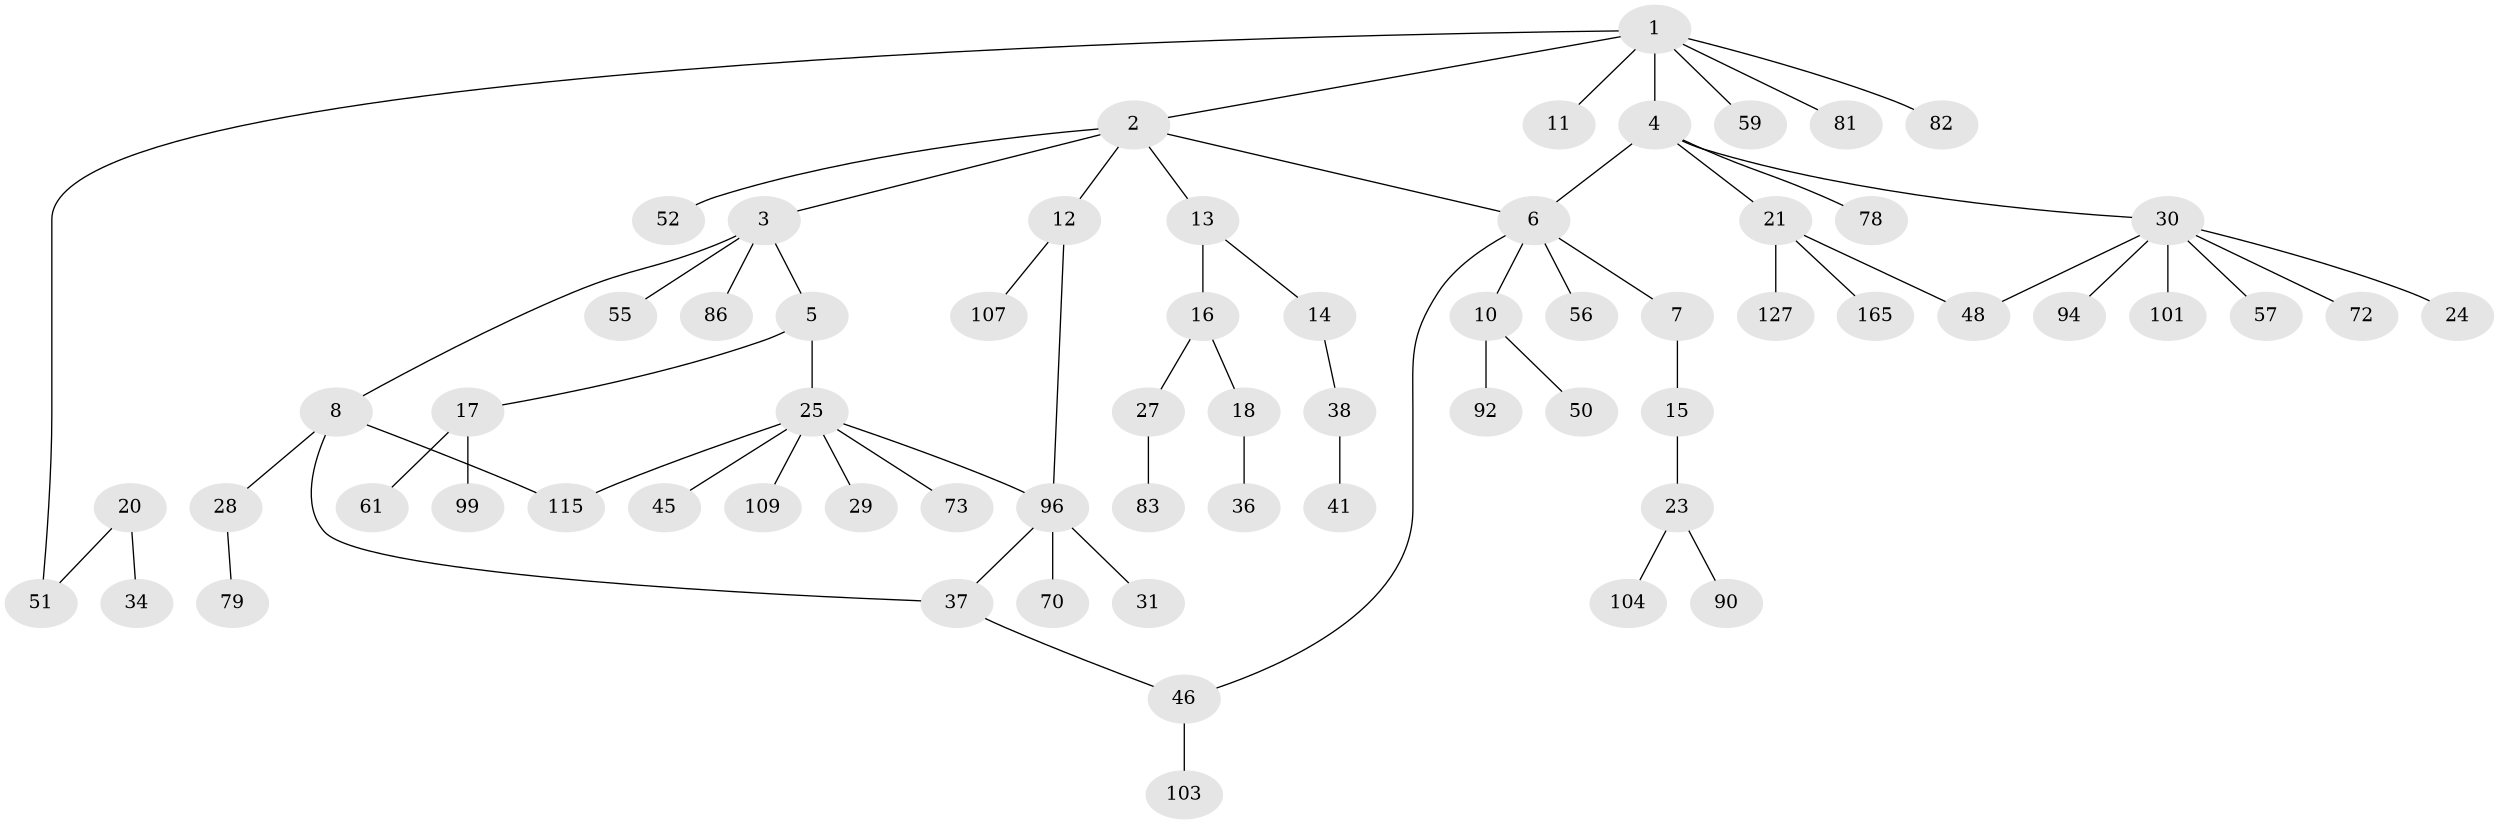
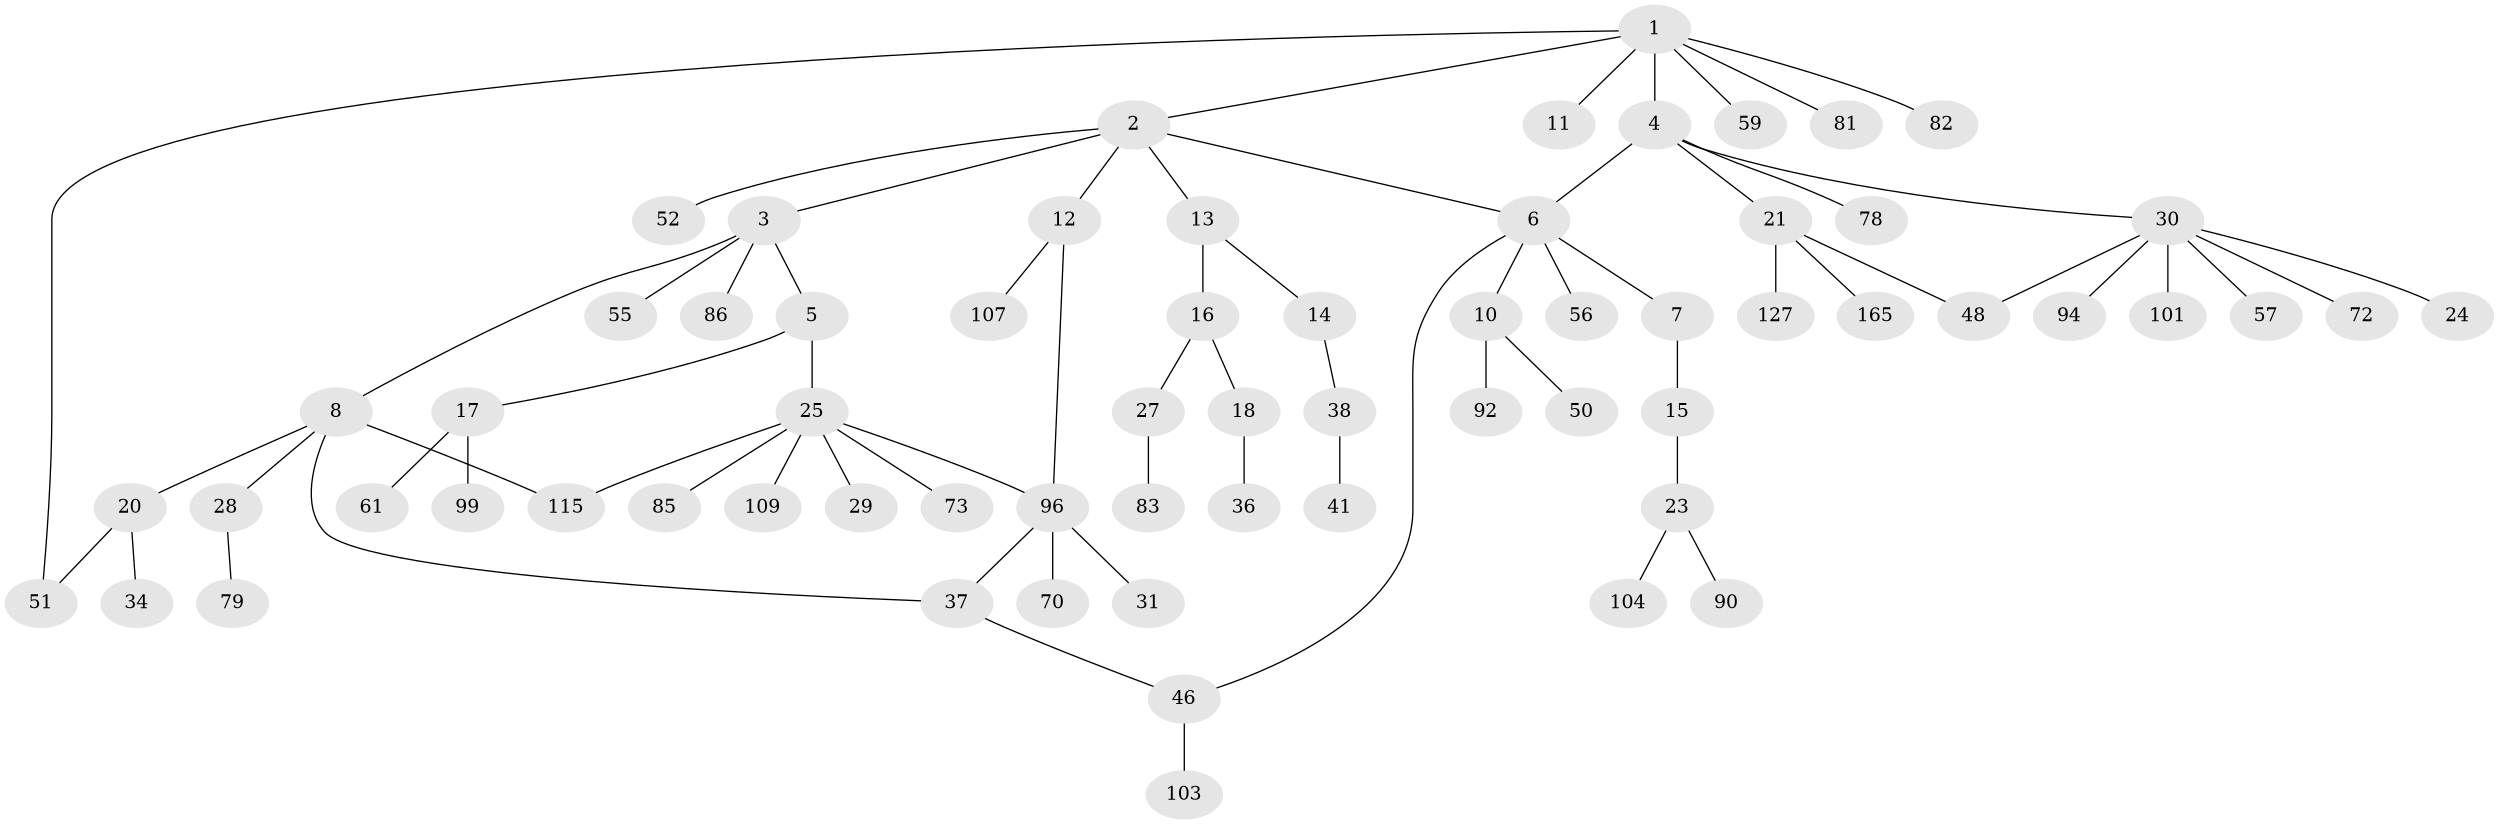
none -> (233, 459)
(665, 508) -> (665, 508)
